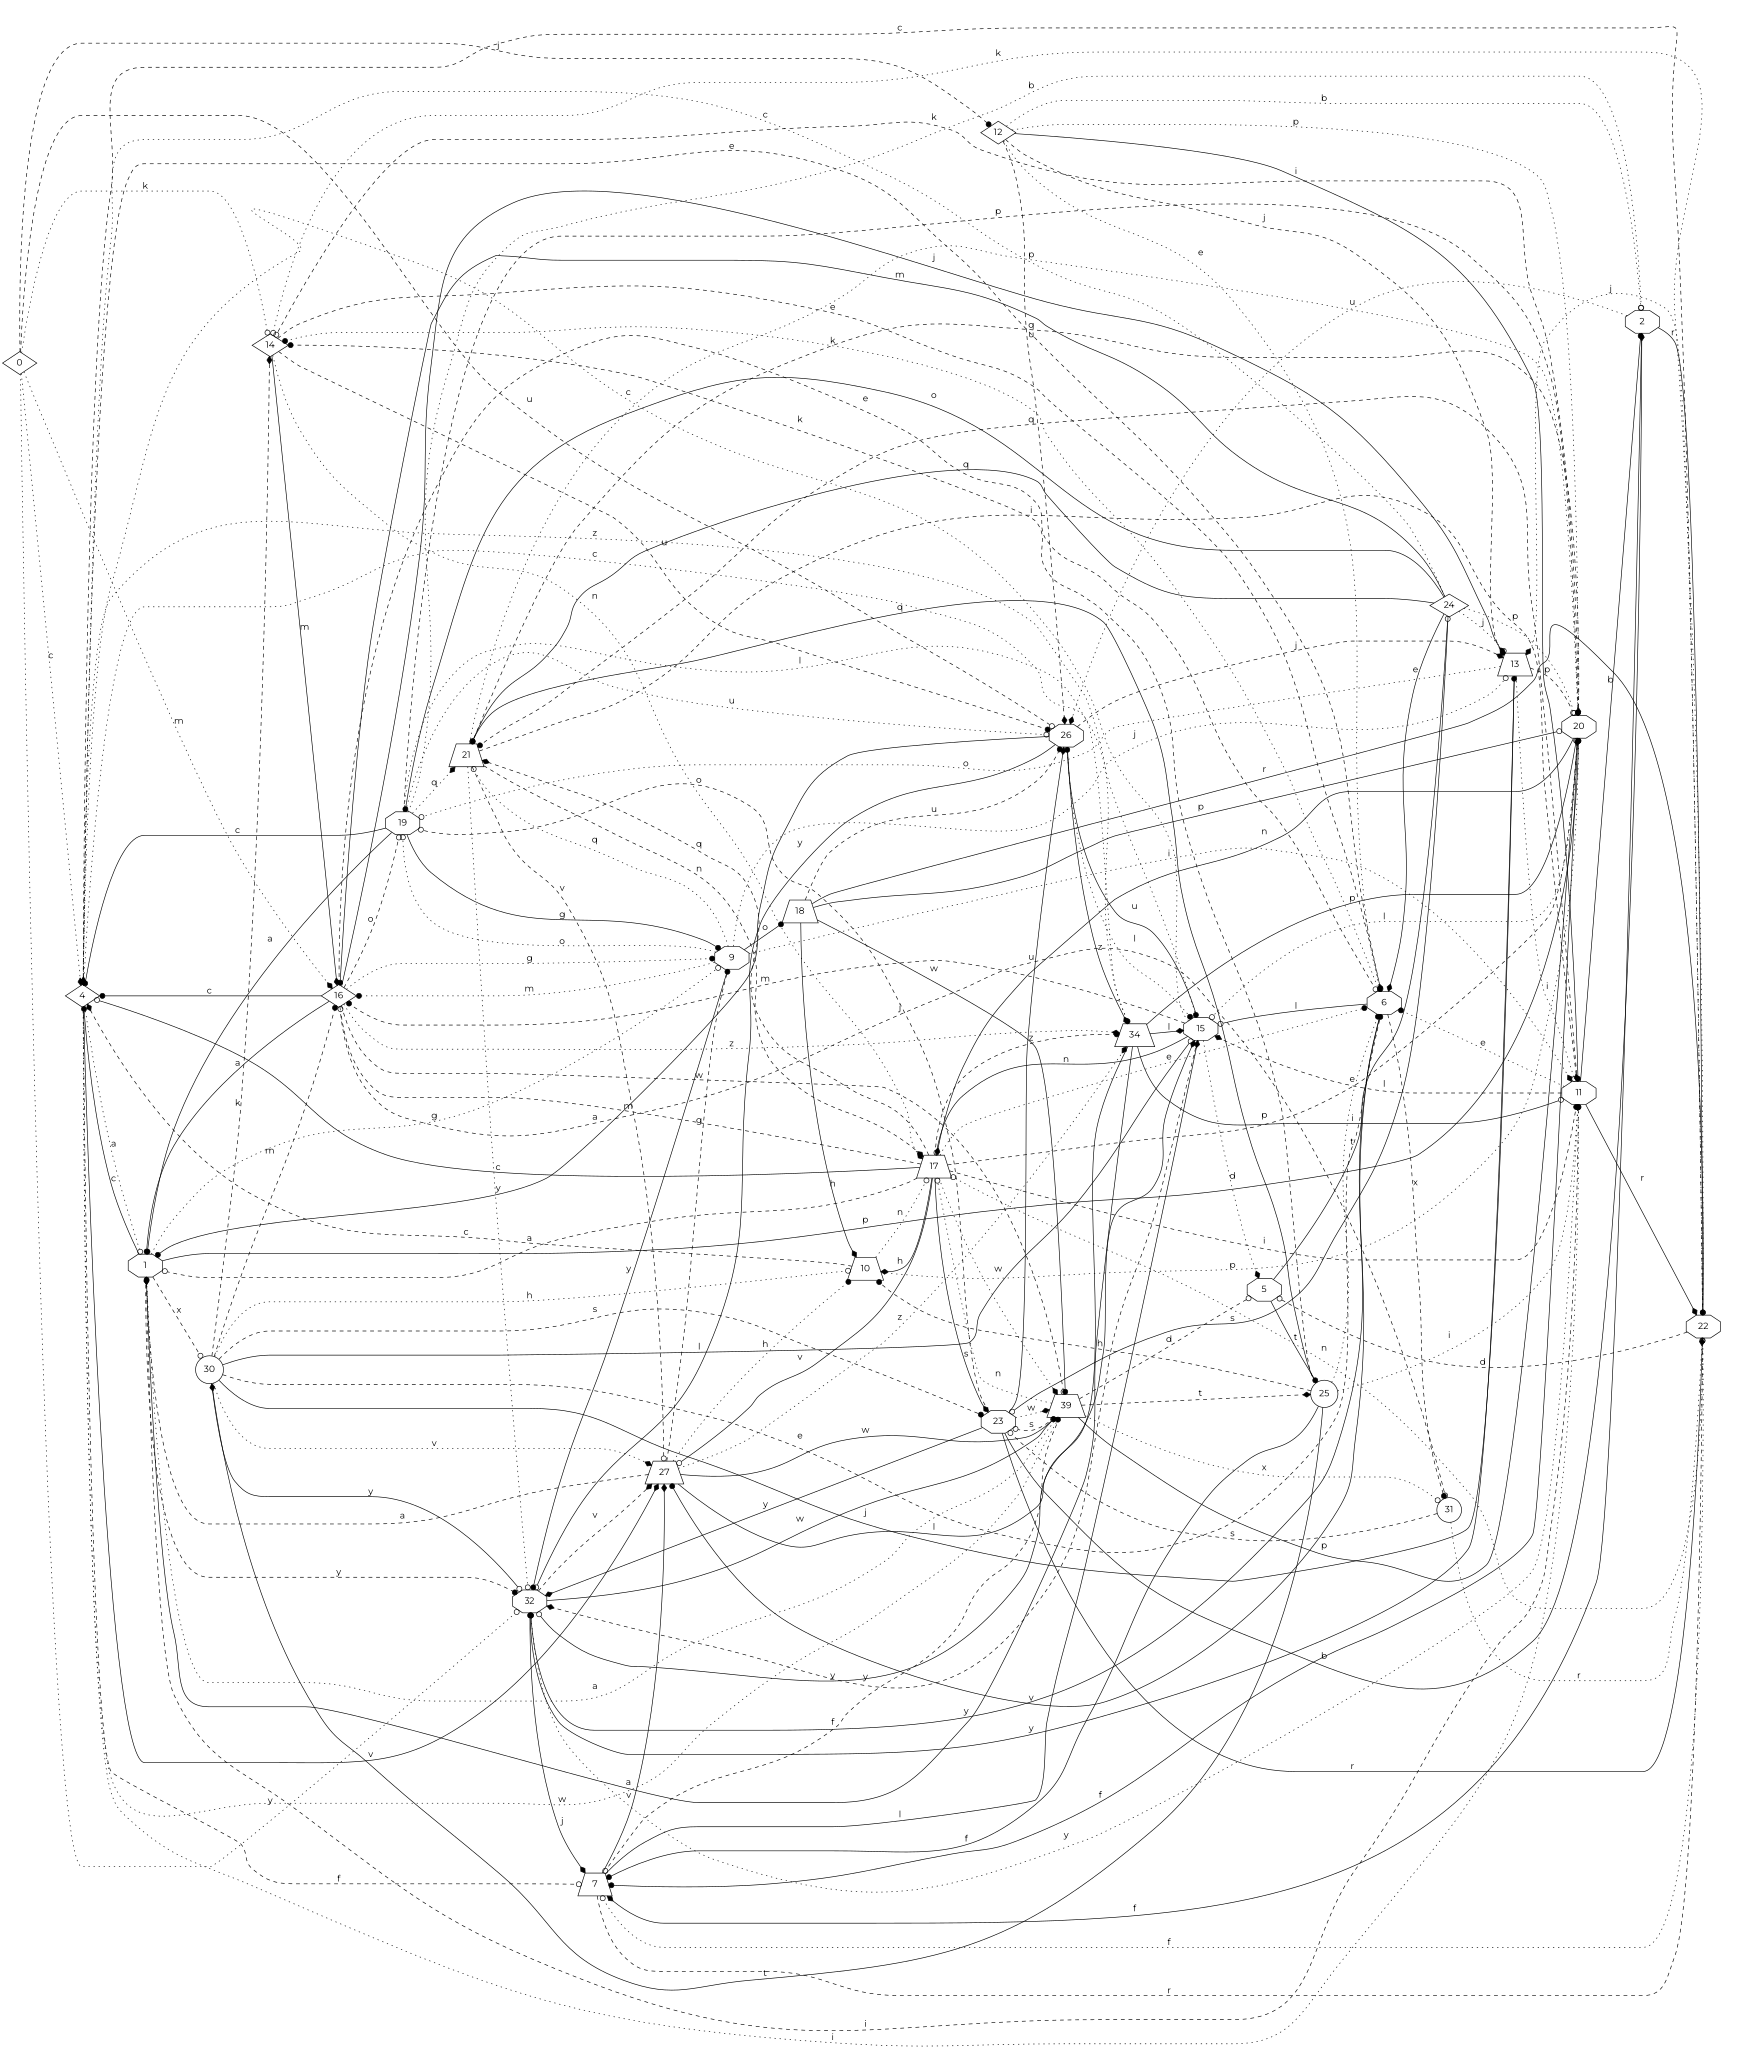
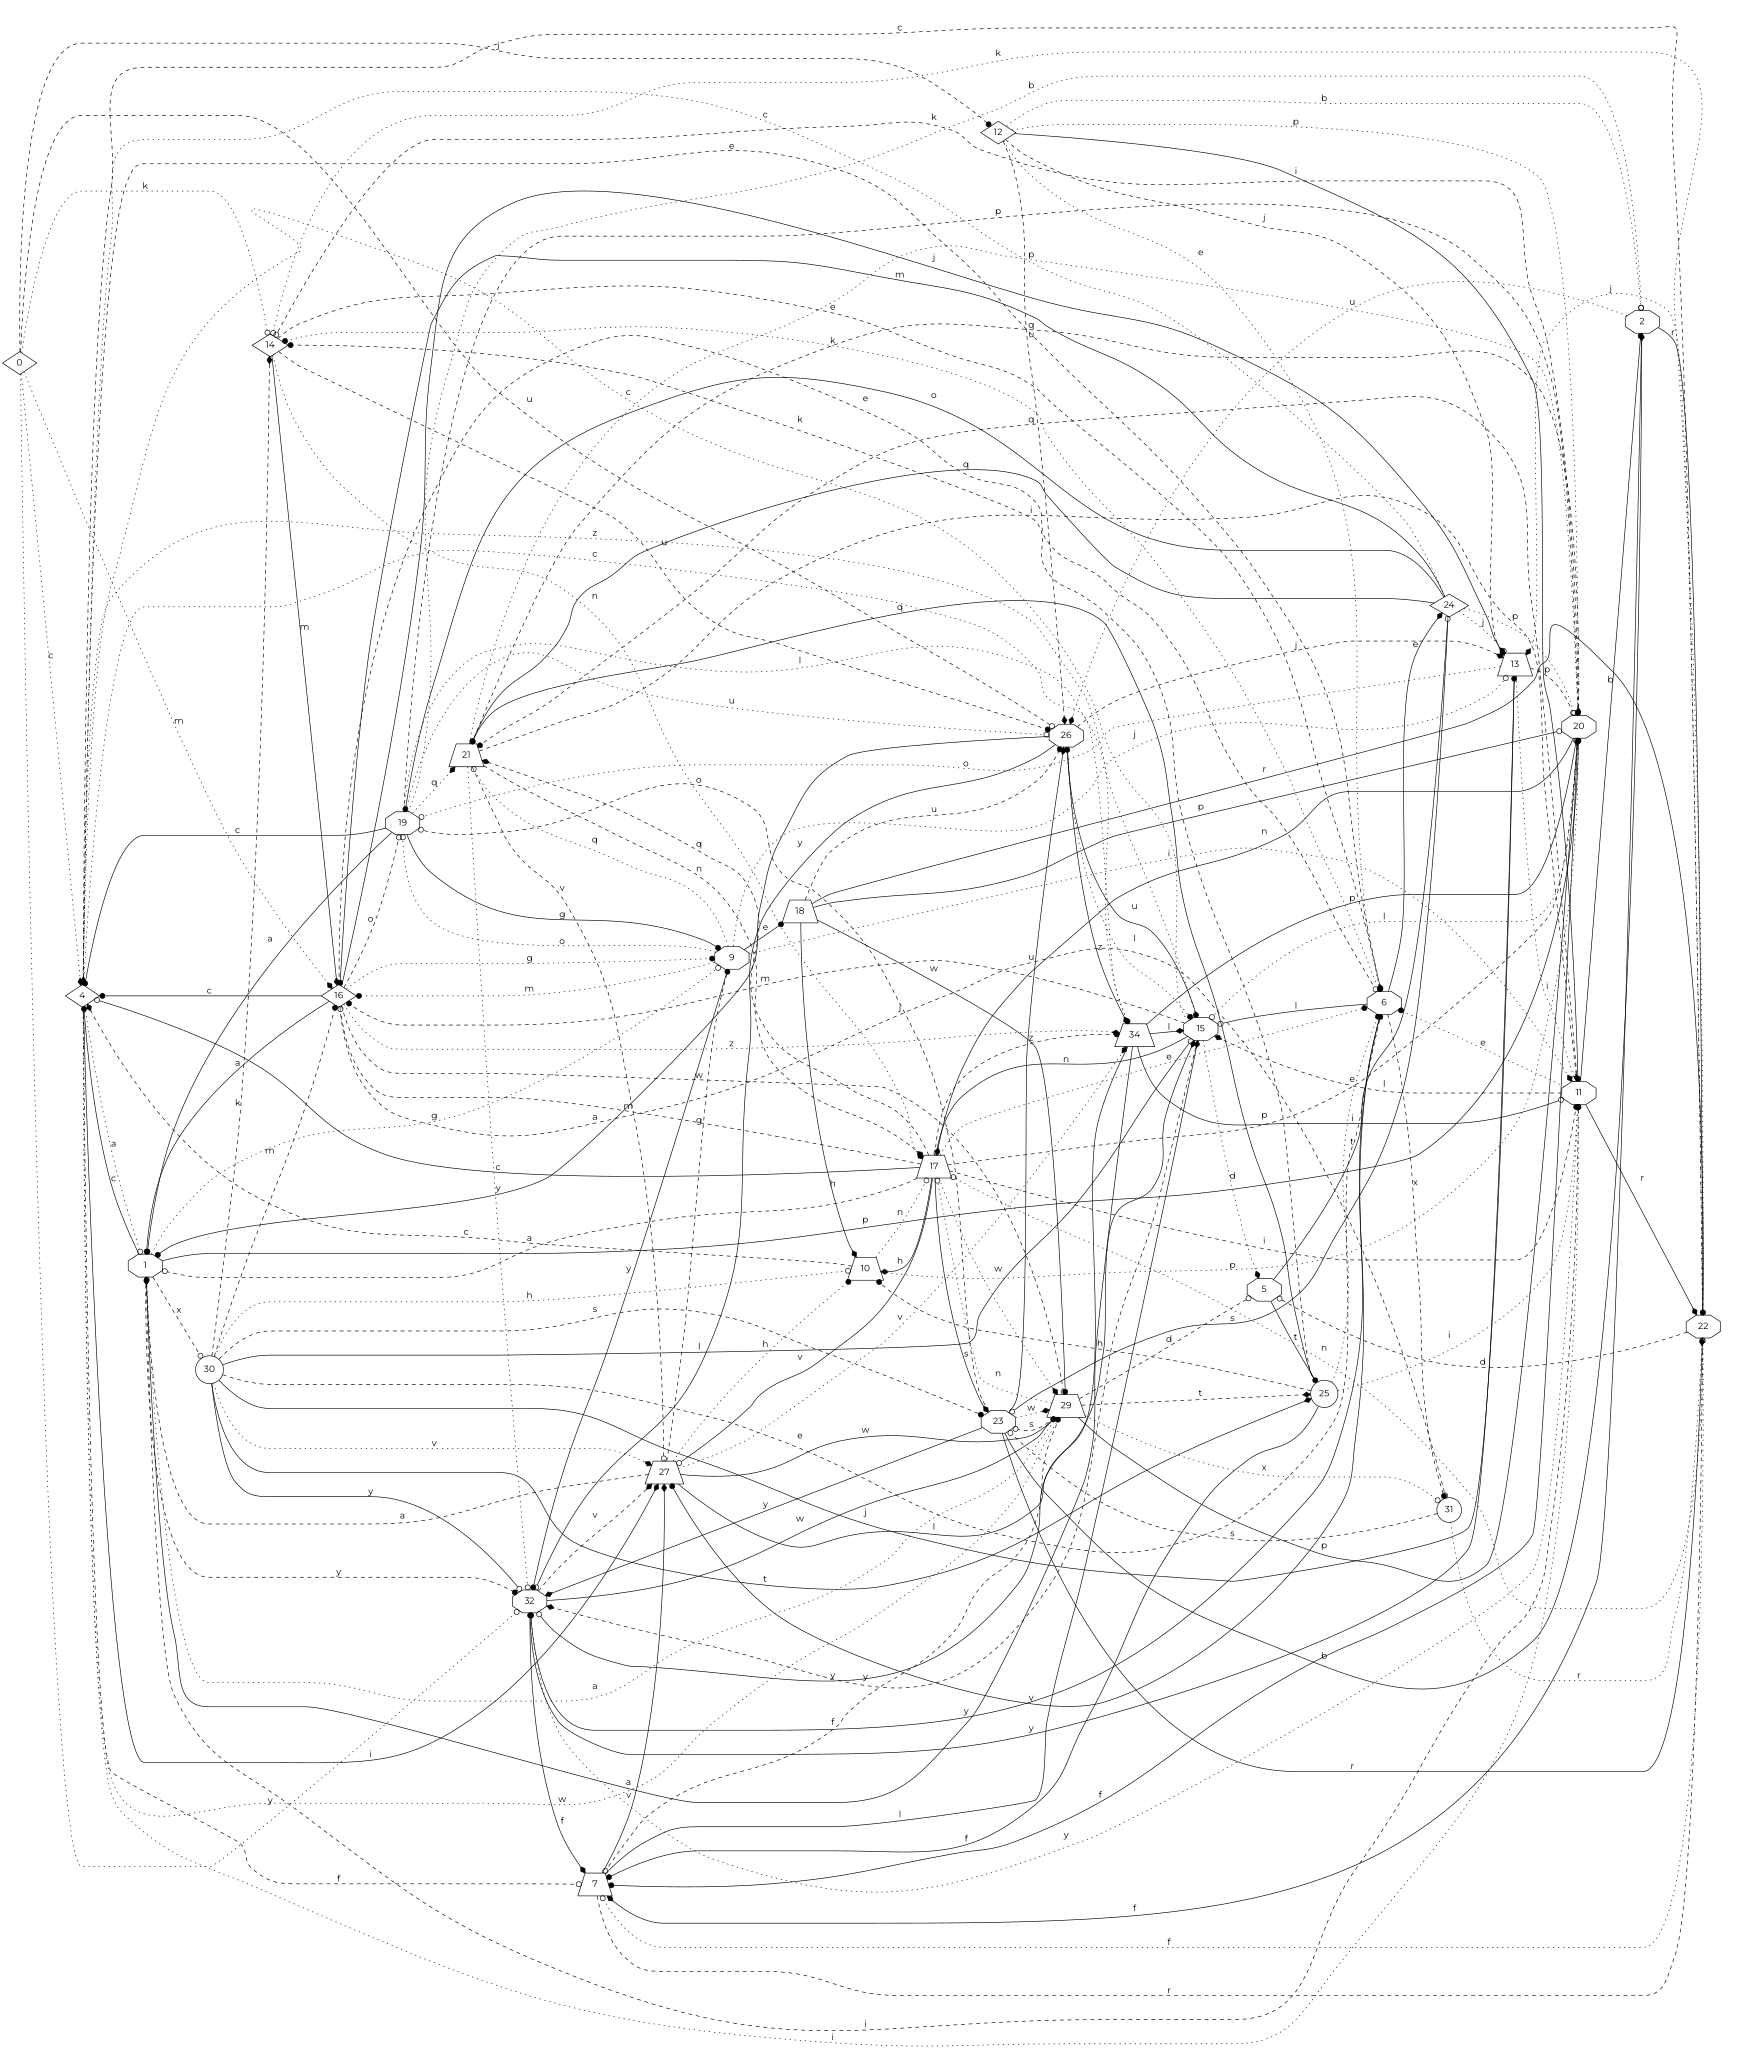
(1403, 796) -> (1404, 802)
(766, 928) -> (766, 928)
(900, 1317) -> (900, 1317)
(1066, 1406) -> (1066, 1406)
(371, 1755) -> (371, 1755)
(562, 1821) -> (562, 1821)
(764, 1979) -> (731, 1581)
